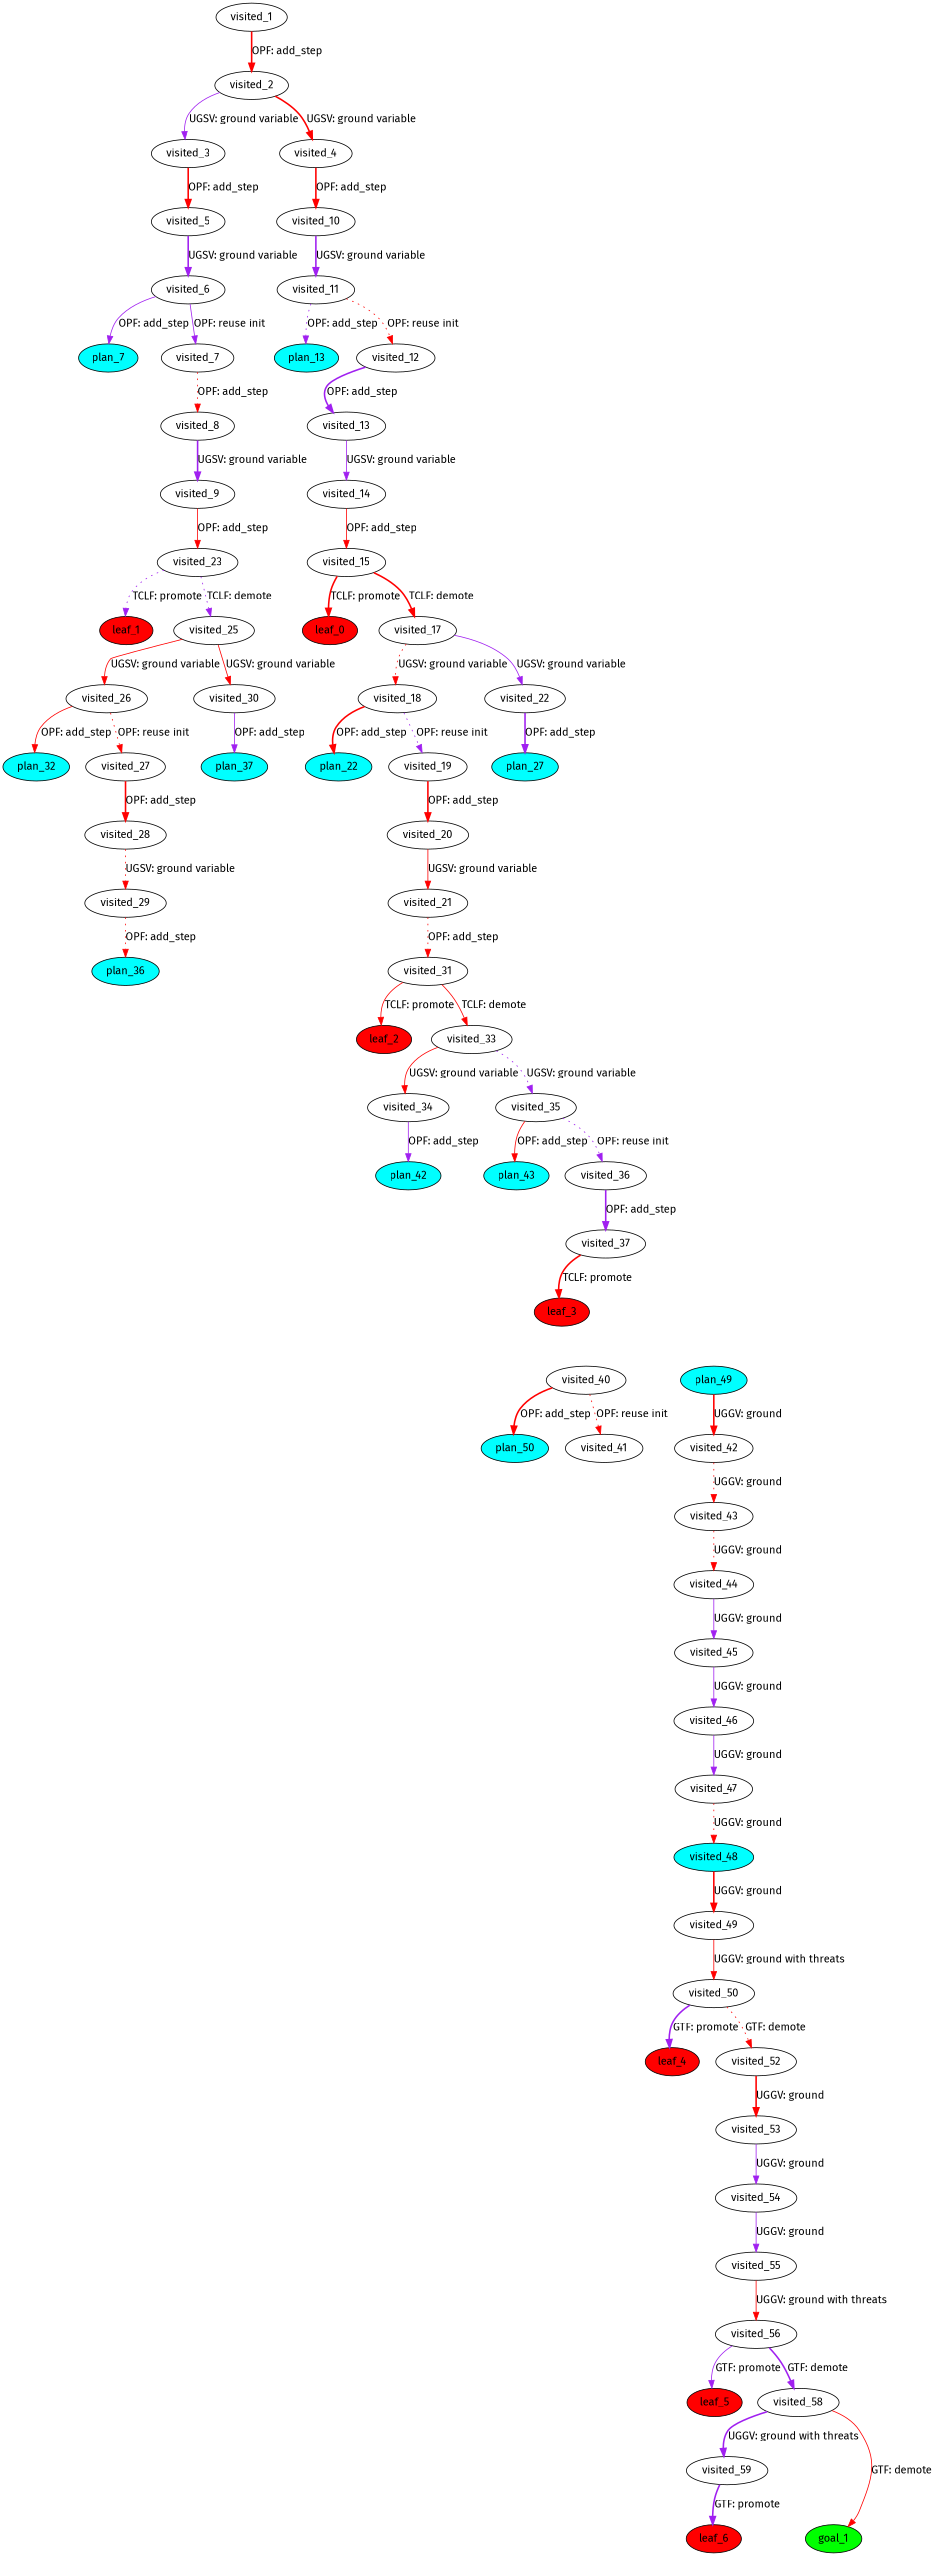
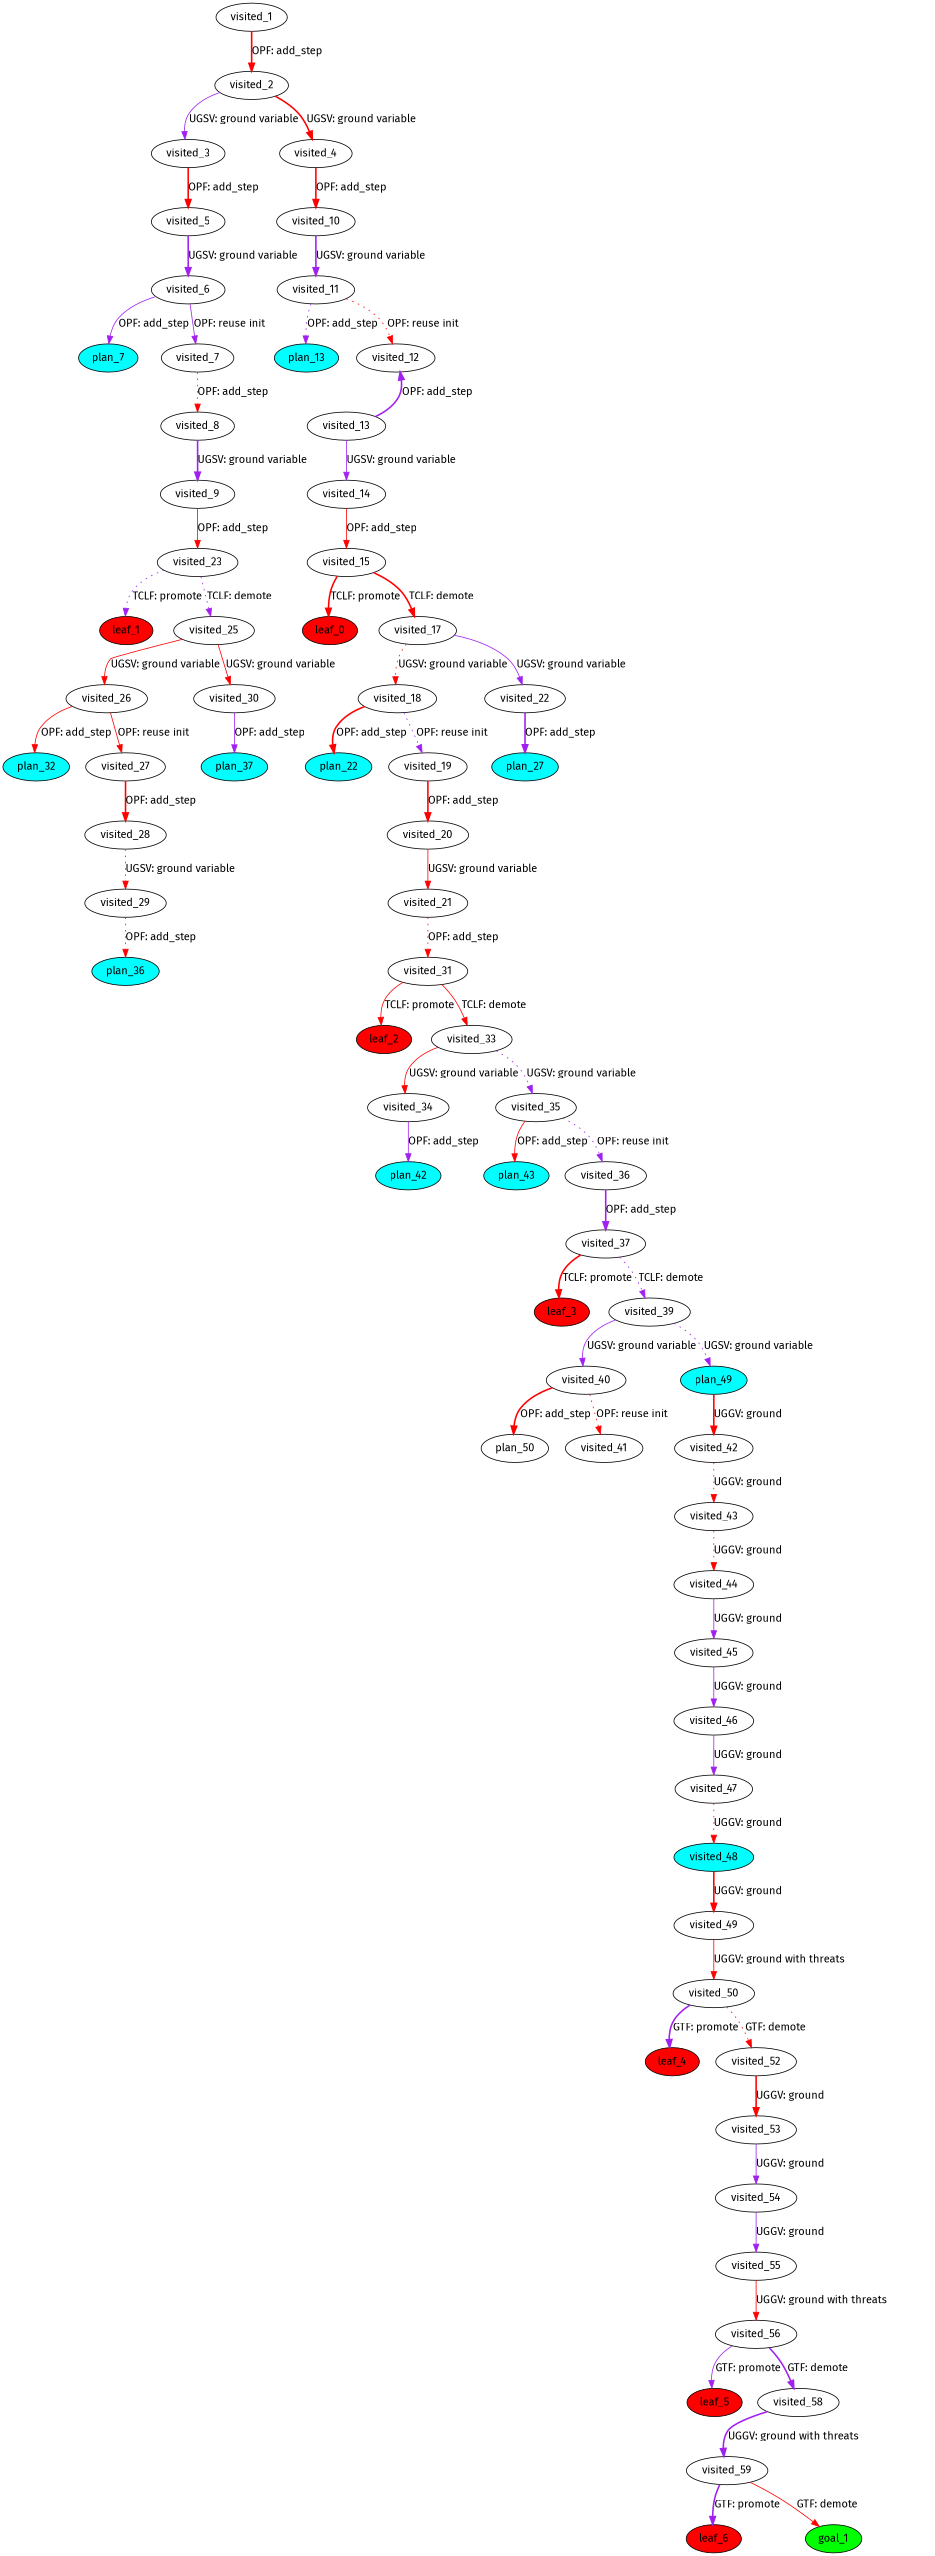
(336, 379) -> (395, 402)
(115, 729) -> (115, 729)
none -> (650, 1312)
(515, 1448) -> (515, 1448)
(871, 2459) -> (783, 2500)
